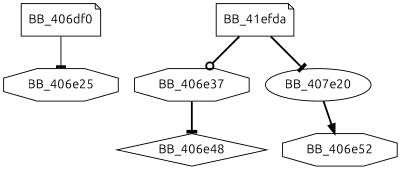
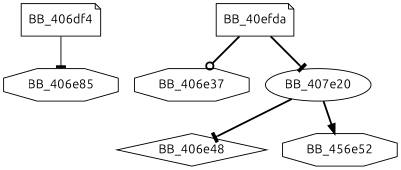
(61, 20) -> (61, 20)
(255, 20) -> (255, 20)
(61, 85) -> (61, 85)
(192, 115) -> (255, 118)
(340, 150) -> (340, 150)
